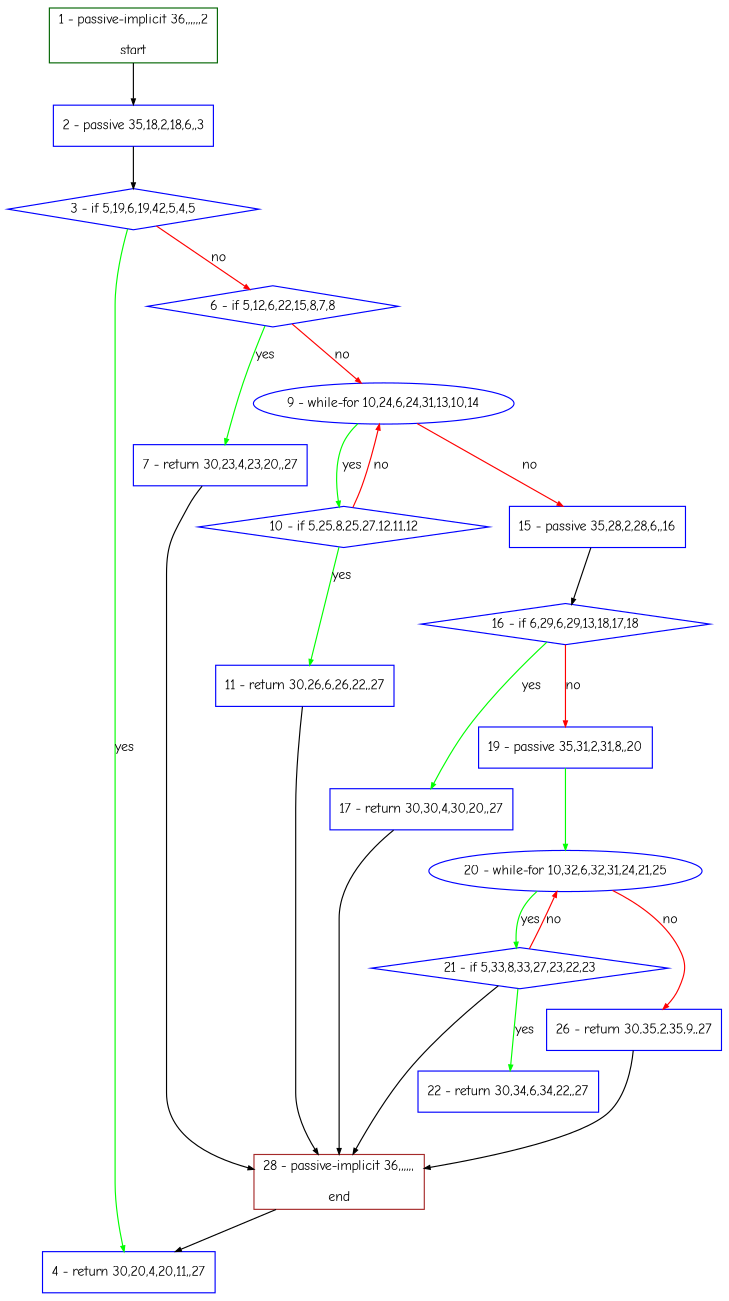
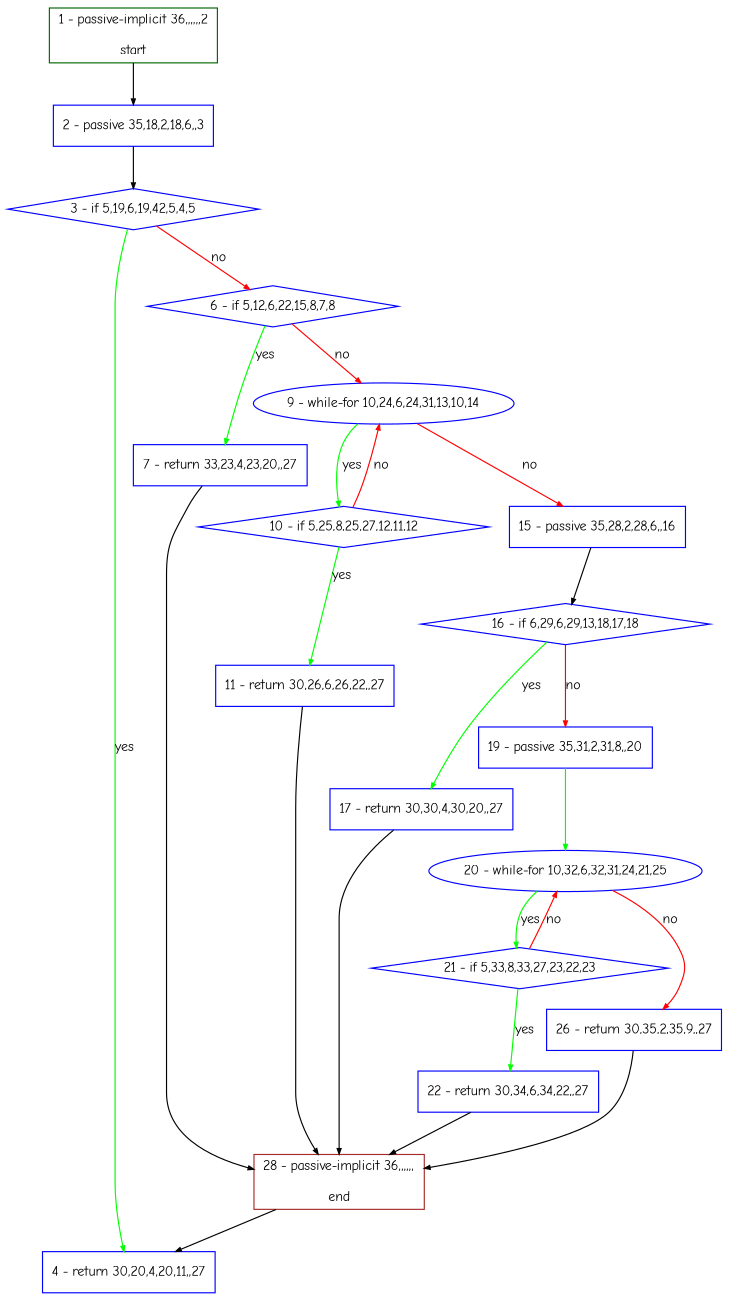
(220, 465) -> (220, 465)
(418, 1059) -> (433, 1132)
